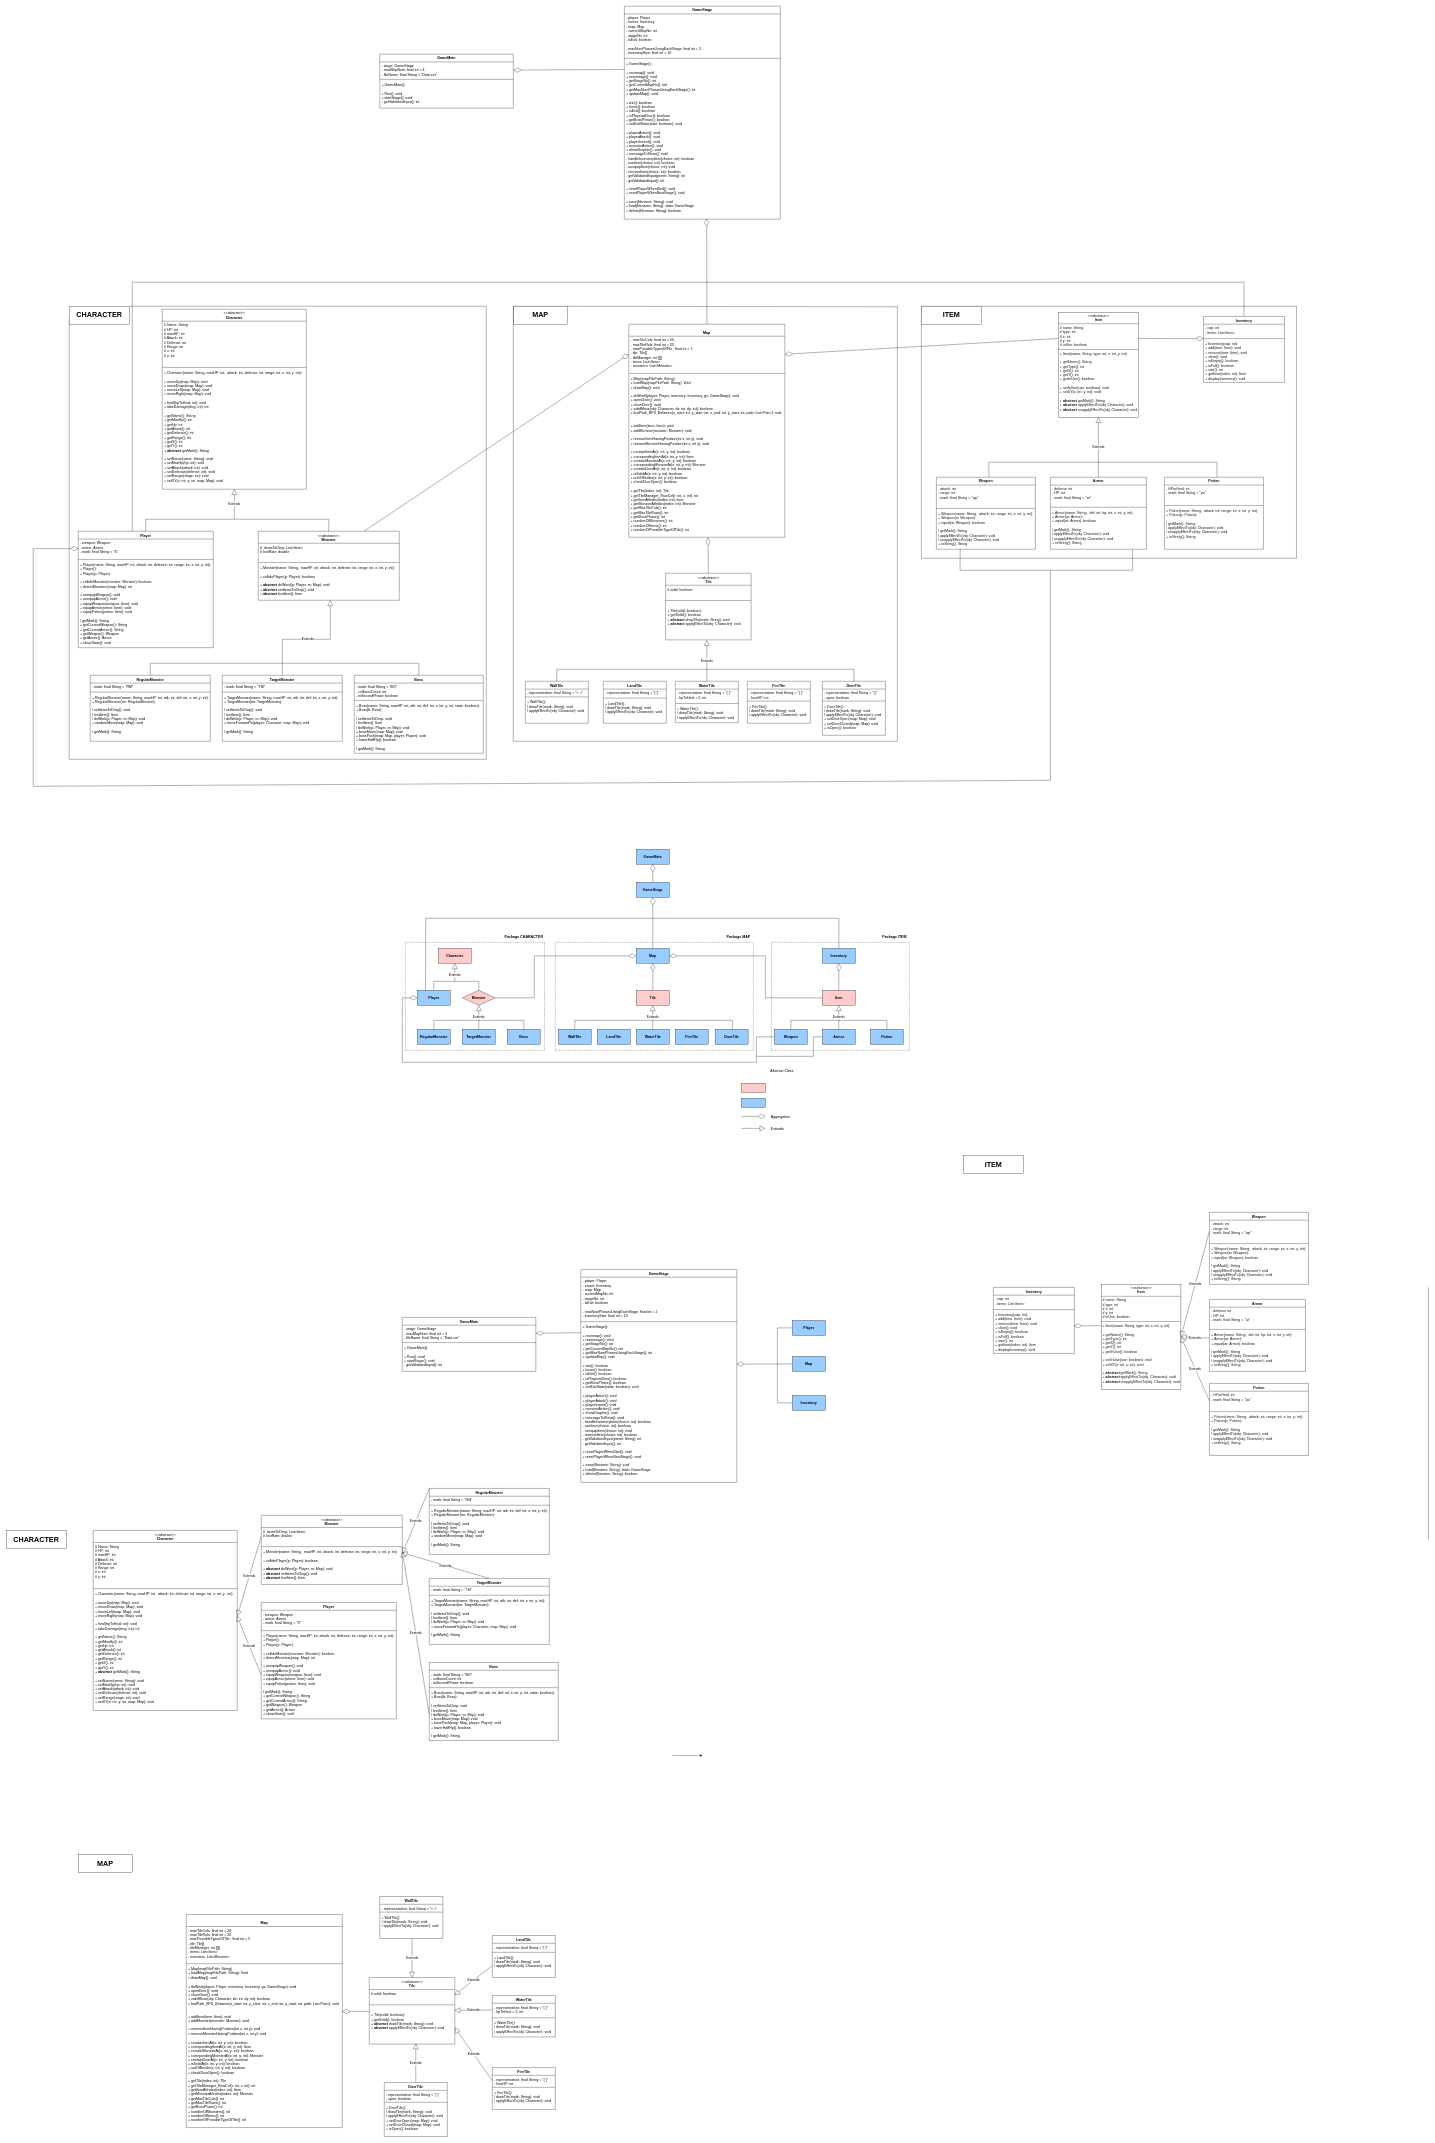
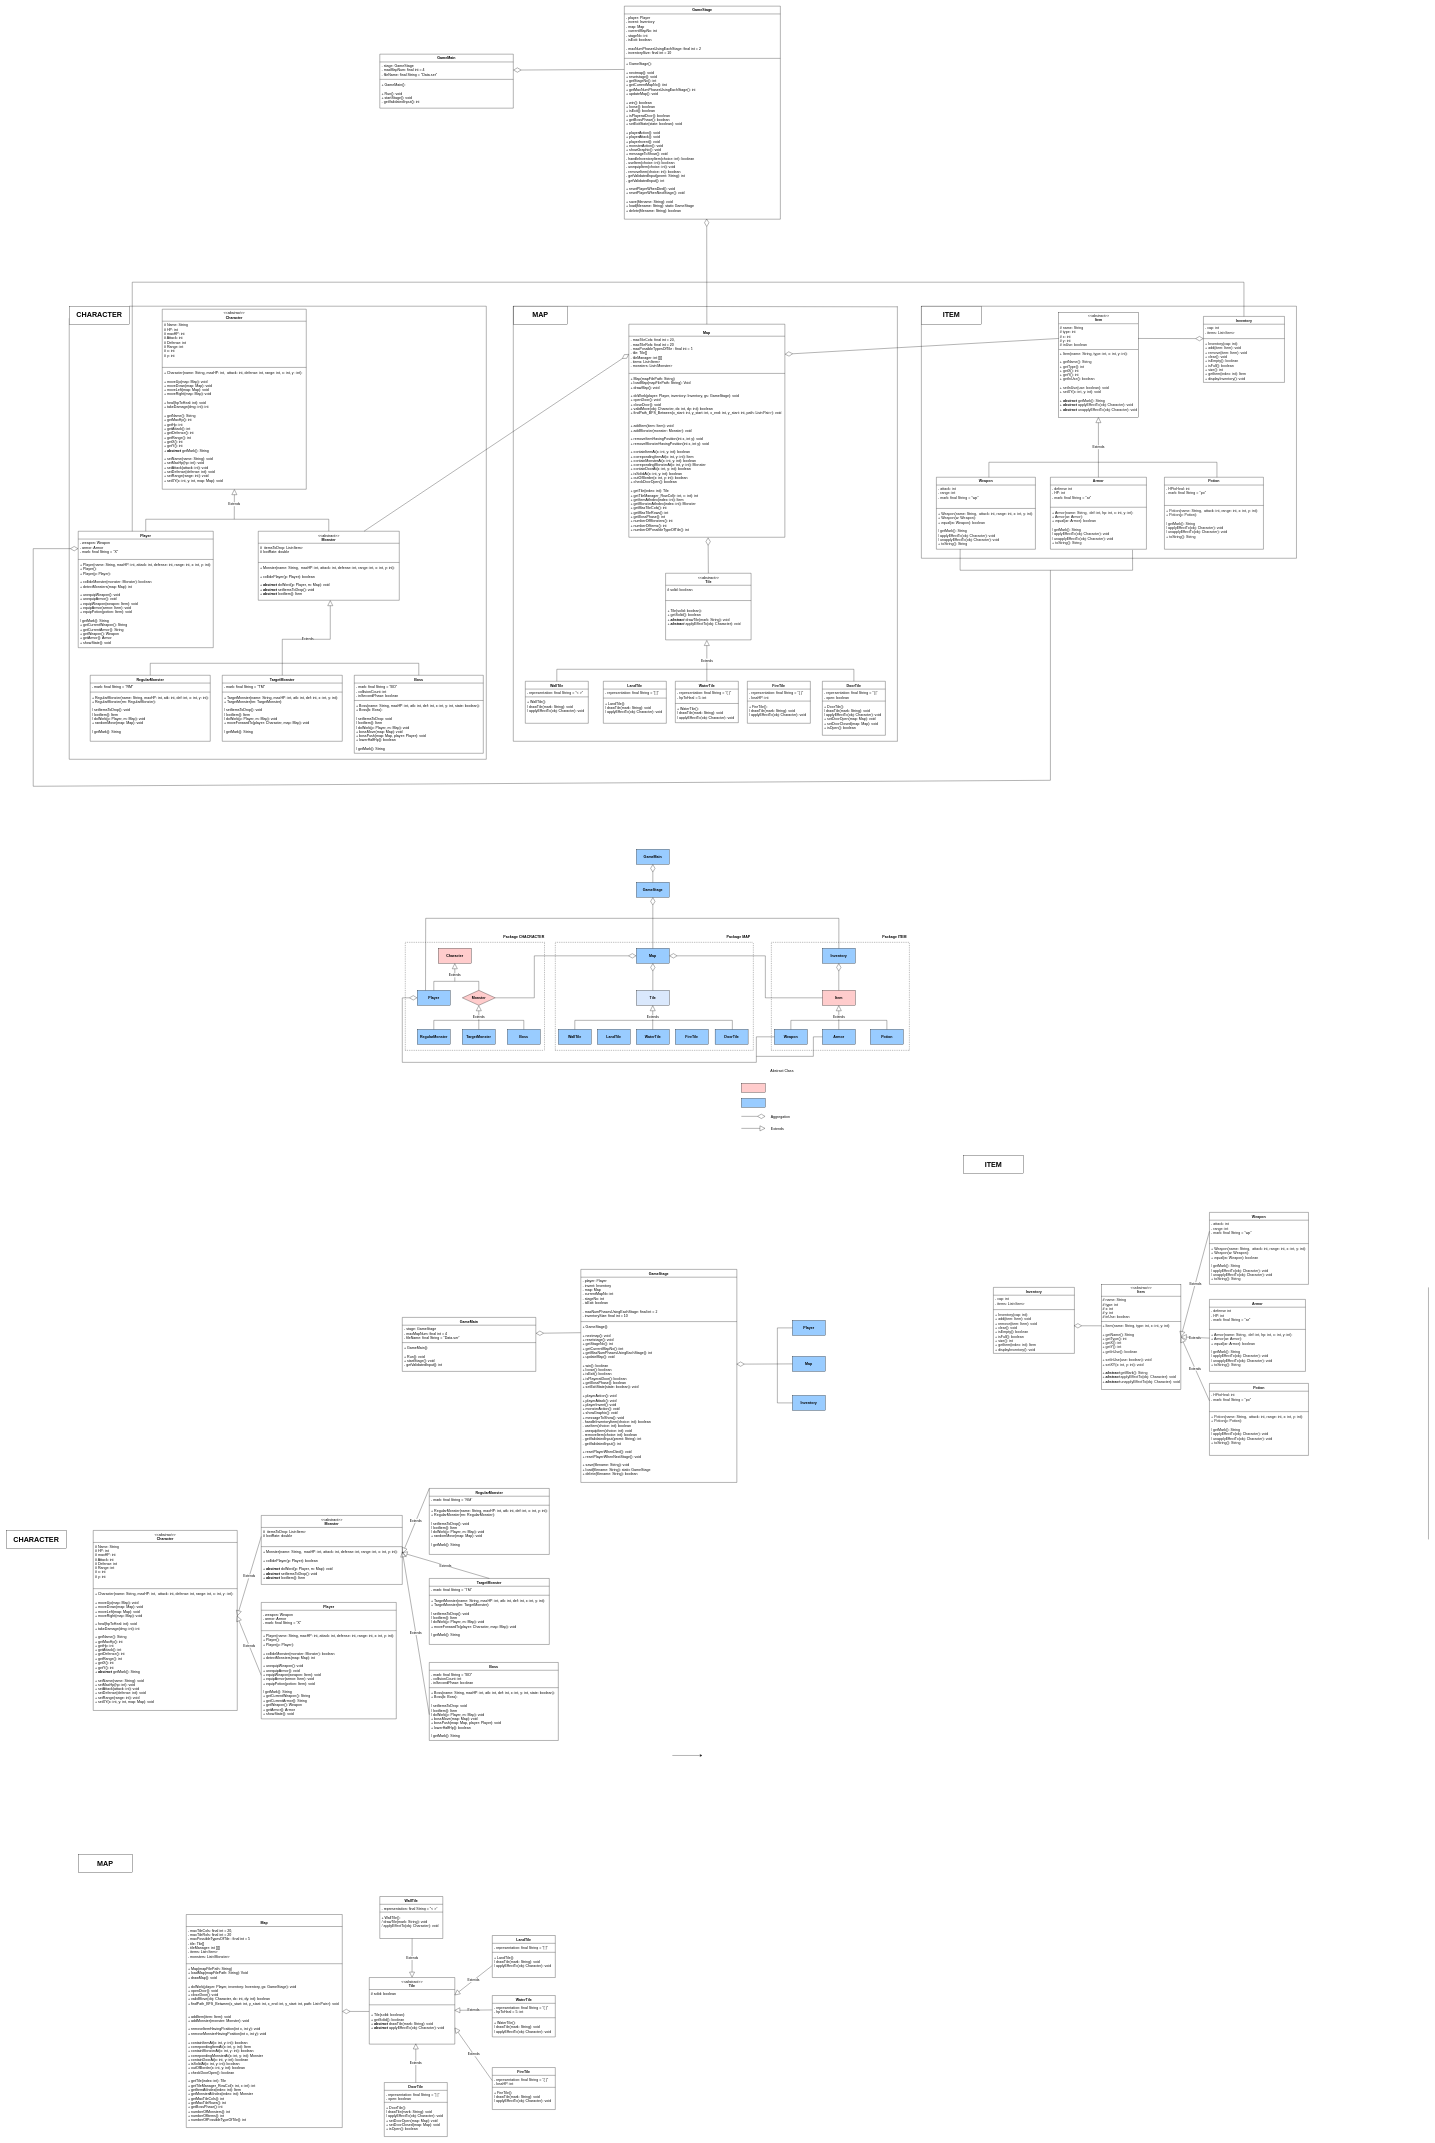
(524, 937) -> (524, 937)
(653, 998) -> (653, 998)
